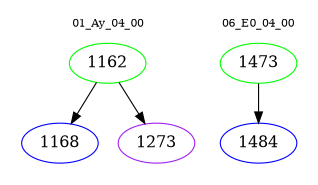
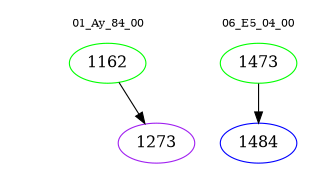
(108, 24) -> (108, 24)
(259, 24) -> (259, 24)
(60, 143) -> none
